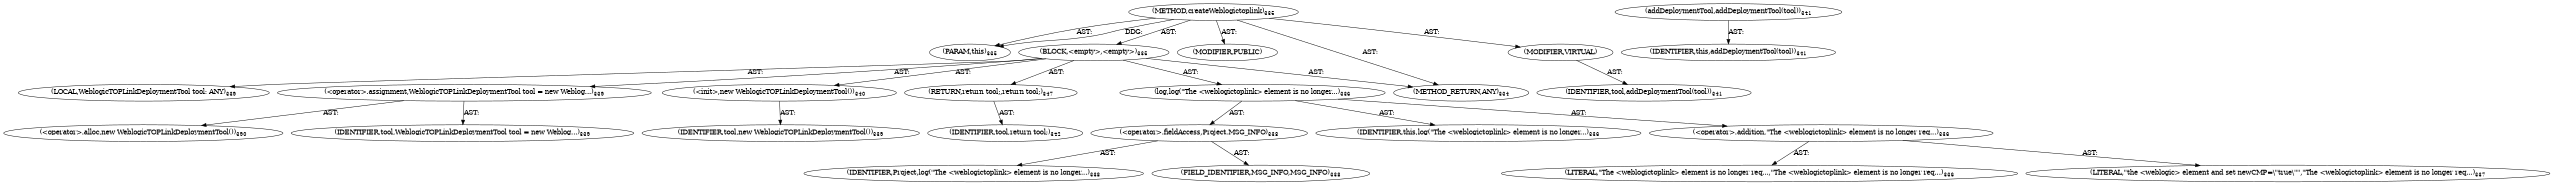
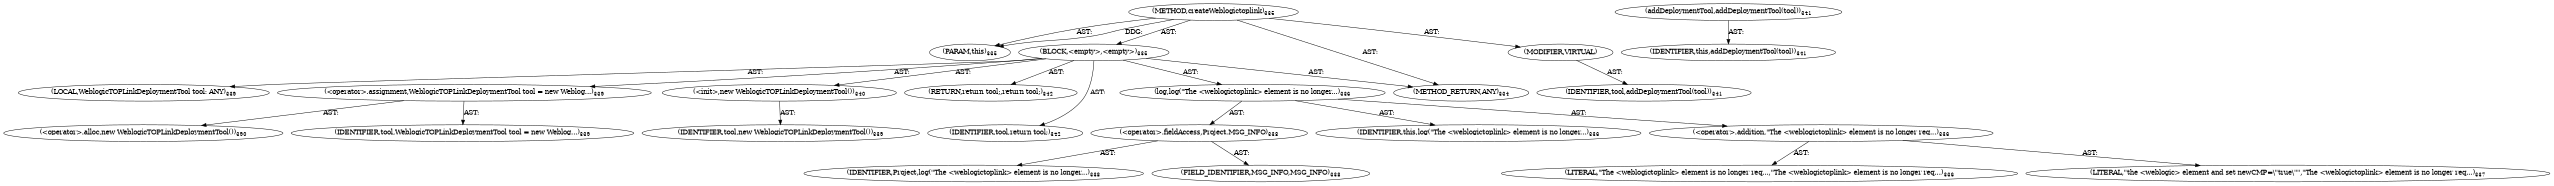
(1227, 52) -> none
(1048, 92) -> (1048, 92)
(997, 111) -> (1081, 102)
